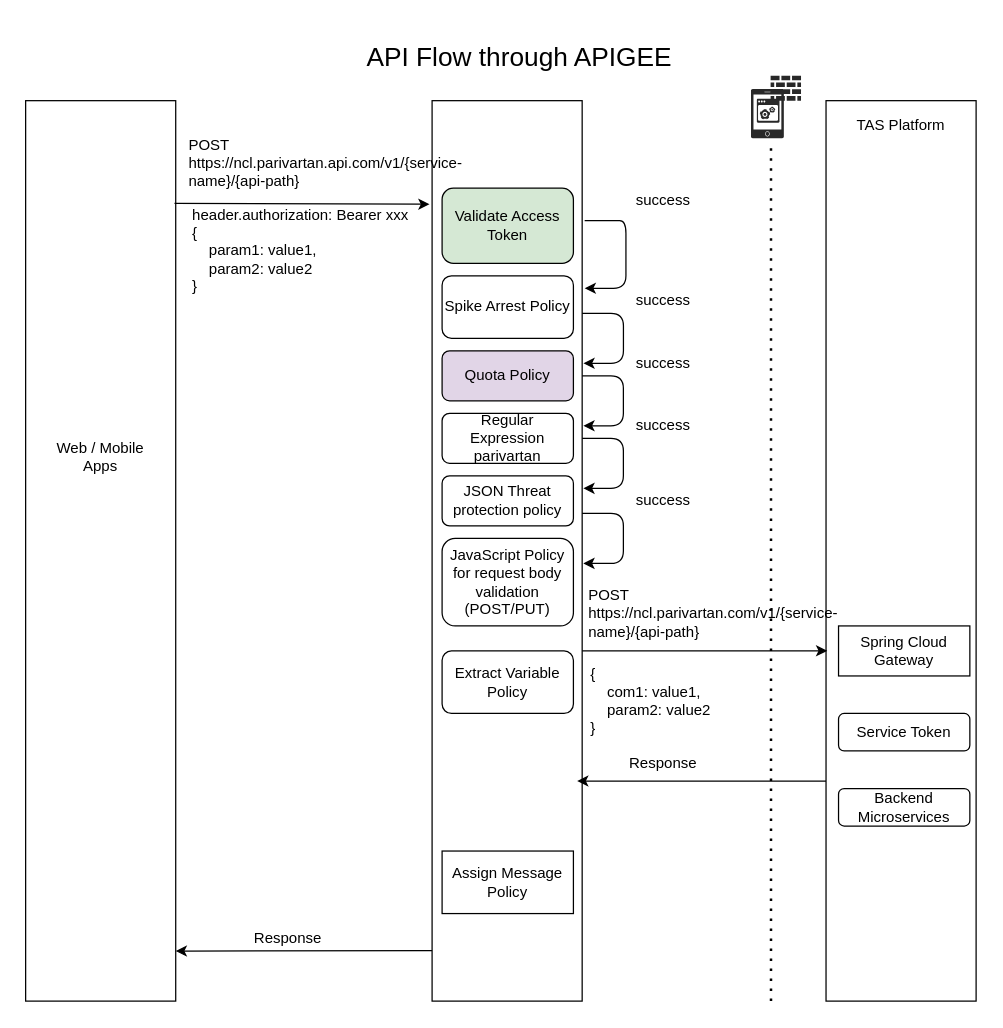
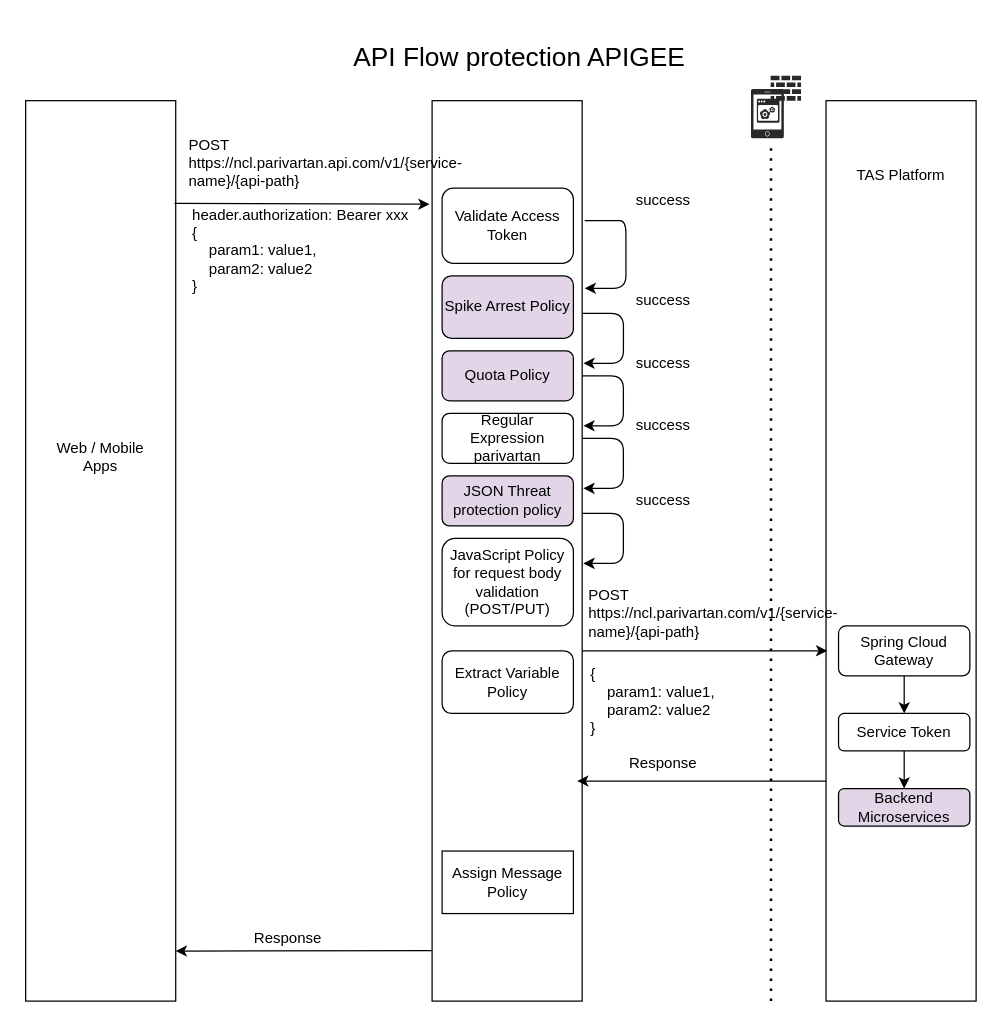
(519, 57) -> (519, 57)
(901, 126) -> (901, 176)
(508, 226) -> (508, 226)
(508, 307) -> (508, 307)
(508, 501) -> (508, 501)
(904, 651) -> (904, 651)
none -> (904, 699)
(644, 701) -> (646, 701)
none -> (904, 774)
(904, 807) -> (904, 807)
